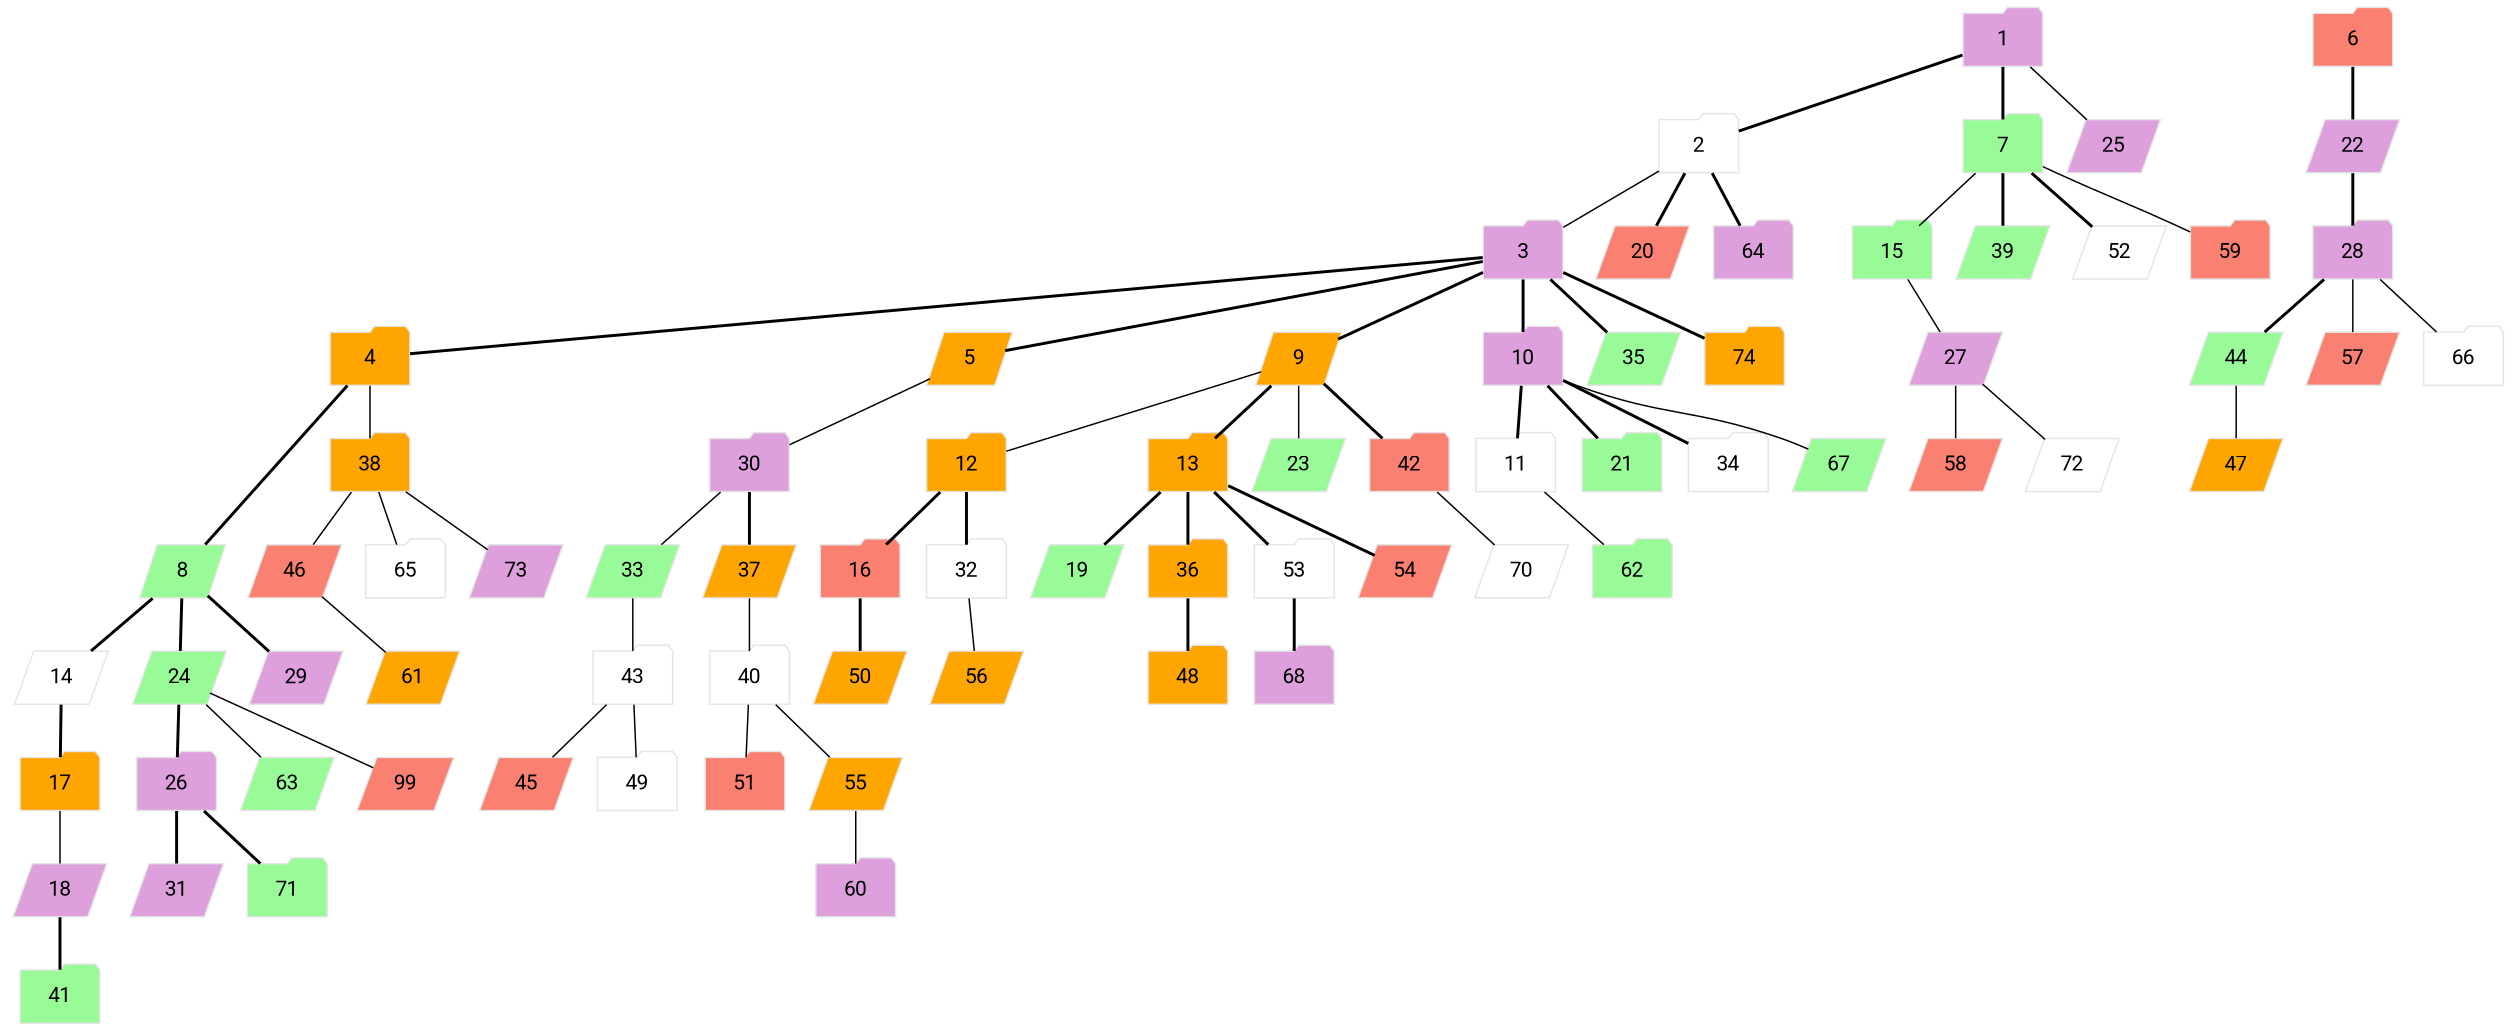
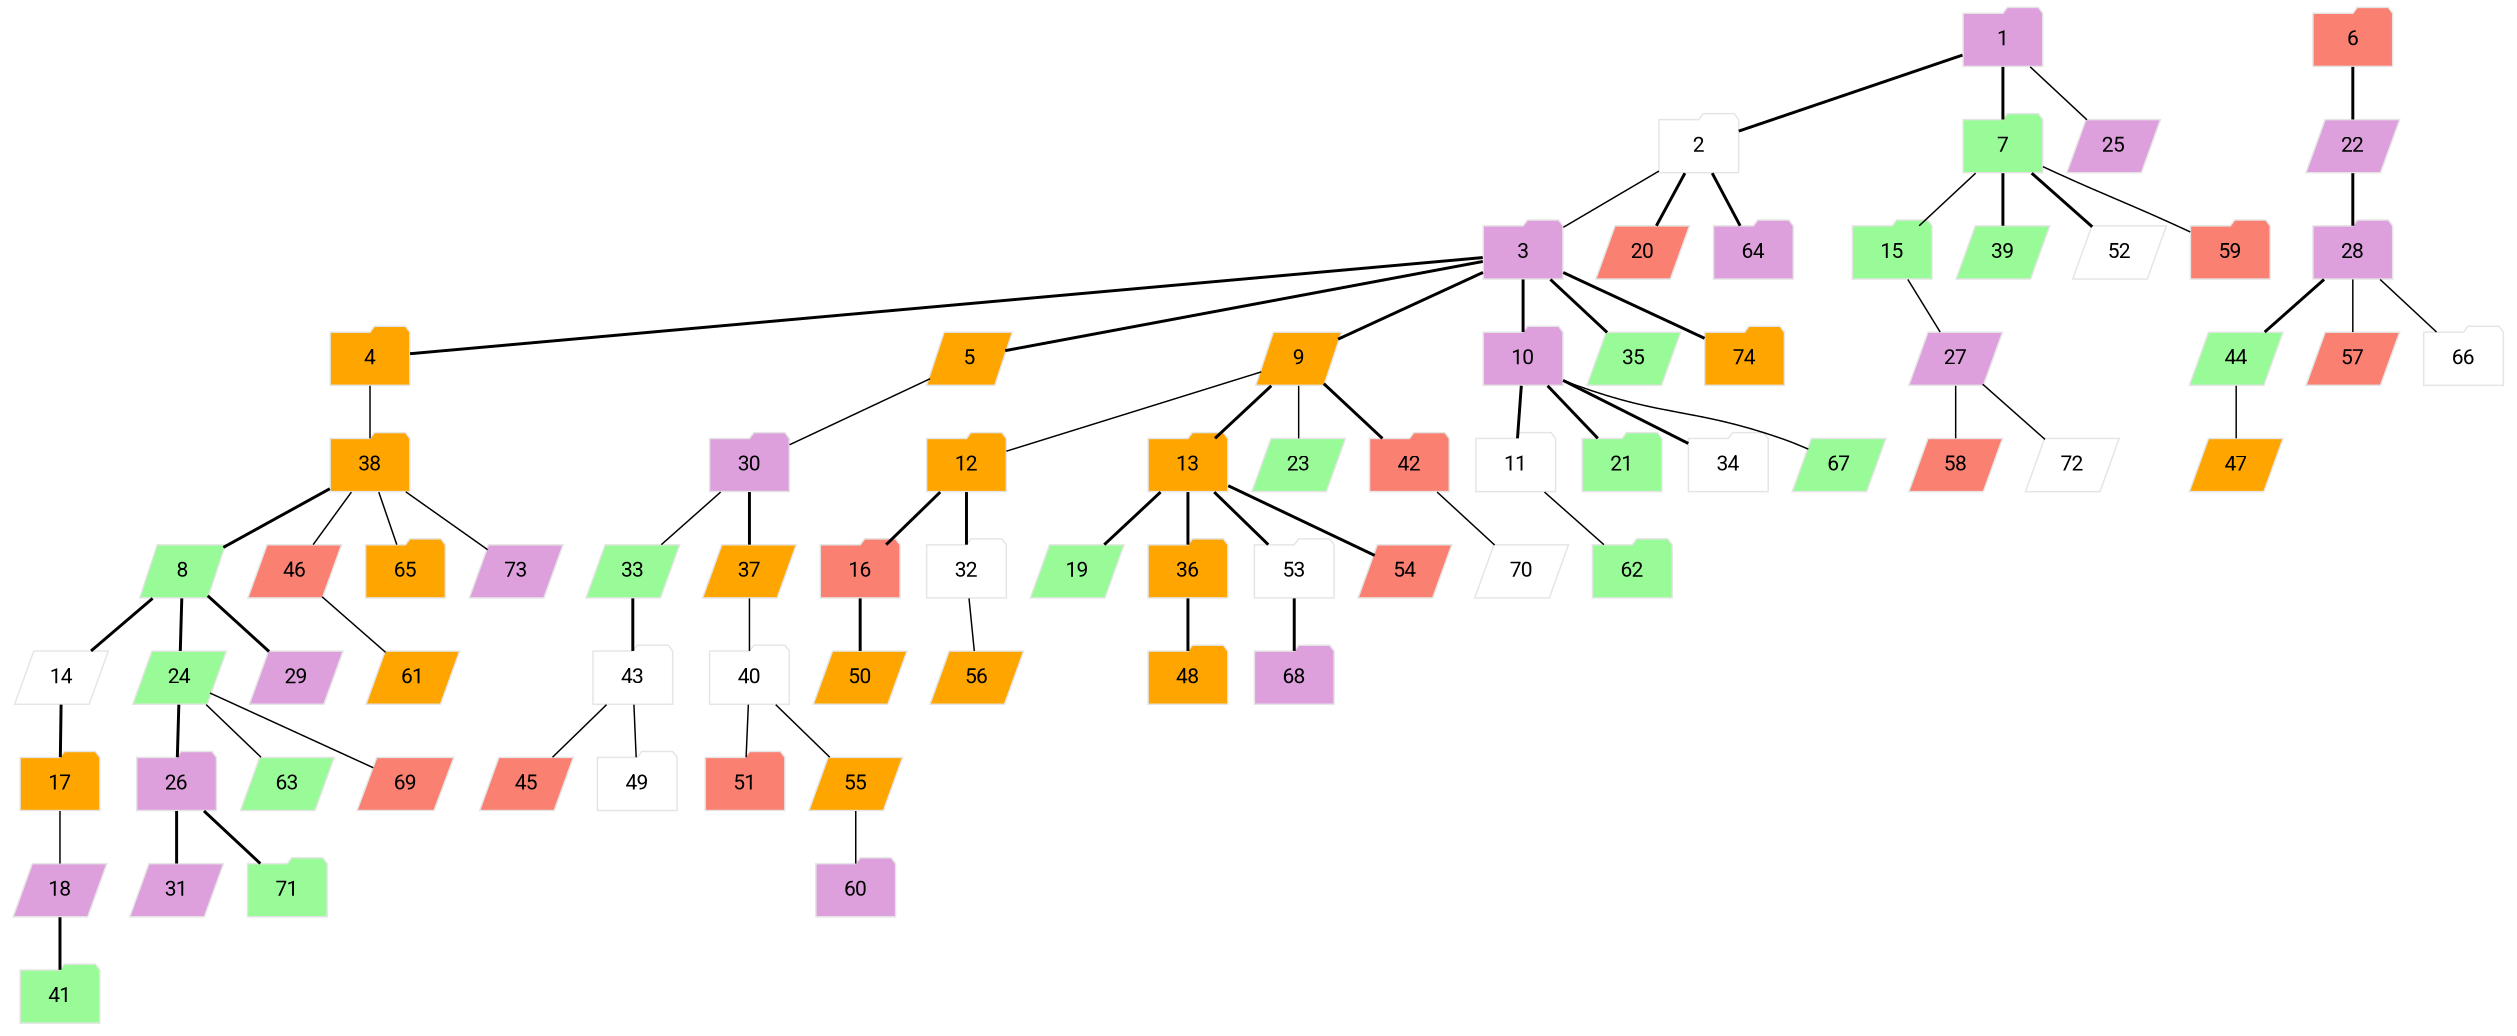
(276, 465) -> (277, 518)
(405, 571) -> (405, 571)
(633, 625) -> (633, 625)
(405, 784) -> (405, 784)
